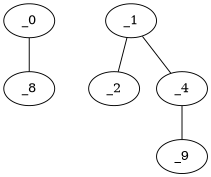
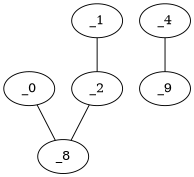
(157, 55) -> none
none -> (80, 123)
